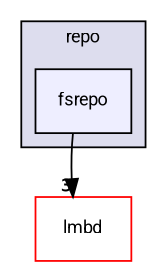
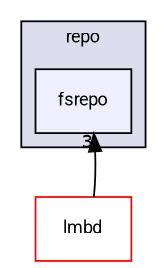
(72, 159) -> (95, 174)
